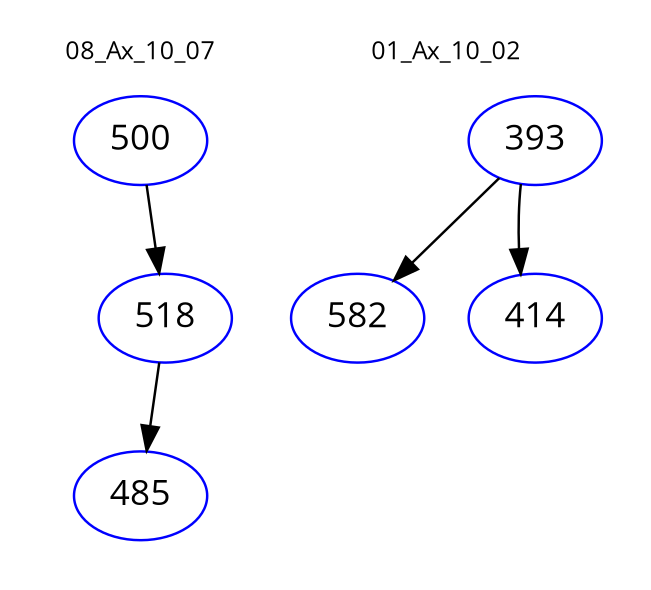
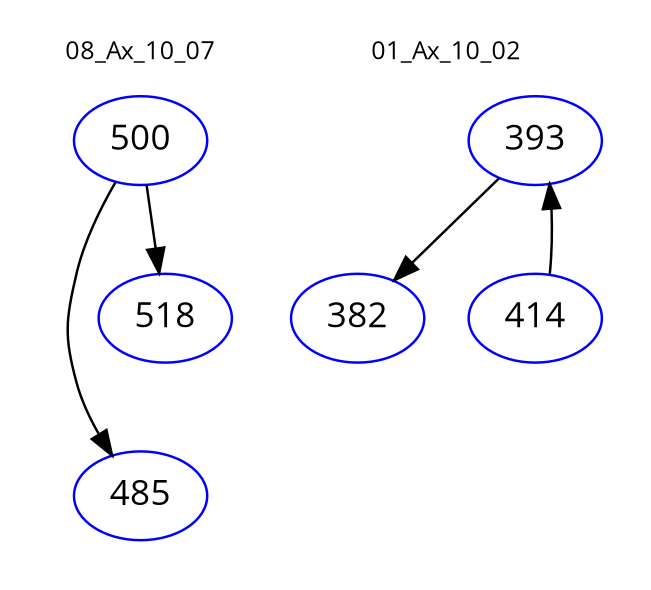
(519, 217) -> (552, 242)
(358, 318) -> (358, 318)
(155, 394) -> (70, 306)
